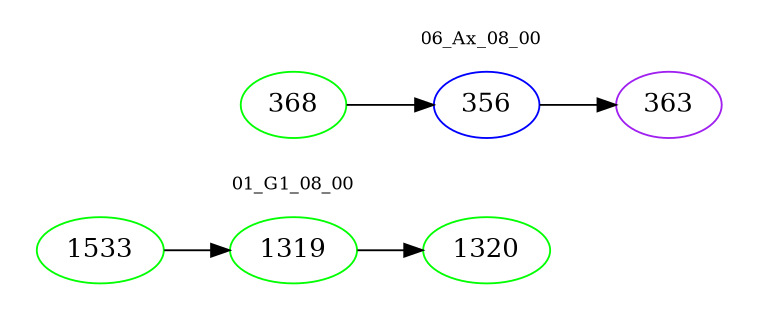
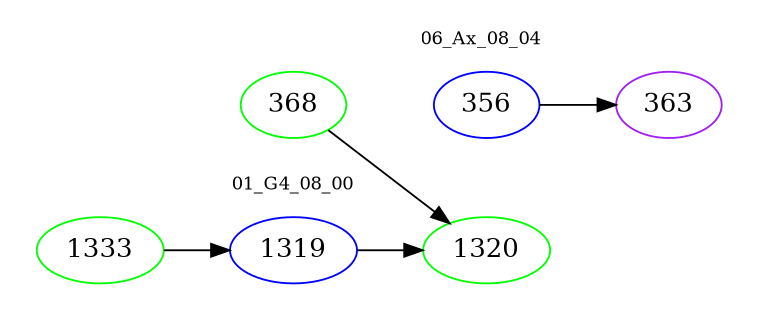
(481, 40) -> (481, 40)
(381, 105) -> (392, 179)
(293, 185) -> (293, 185)
(100, 250) -> (100, 250)
(294, 250) -> (294, 250)
